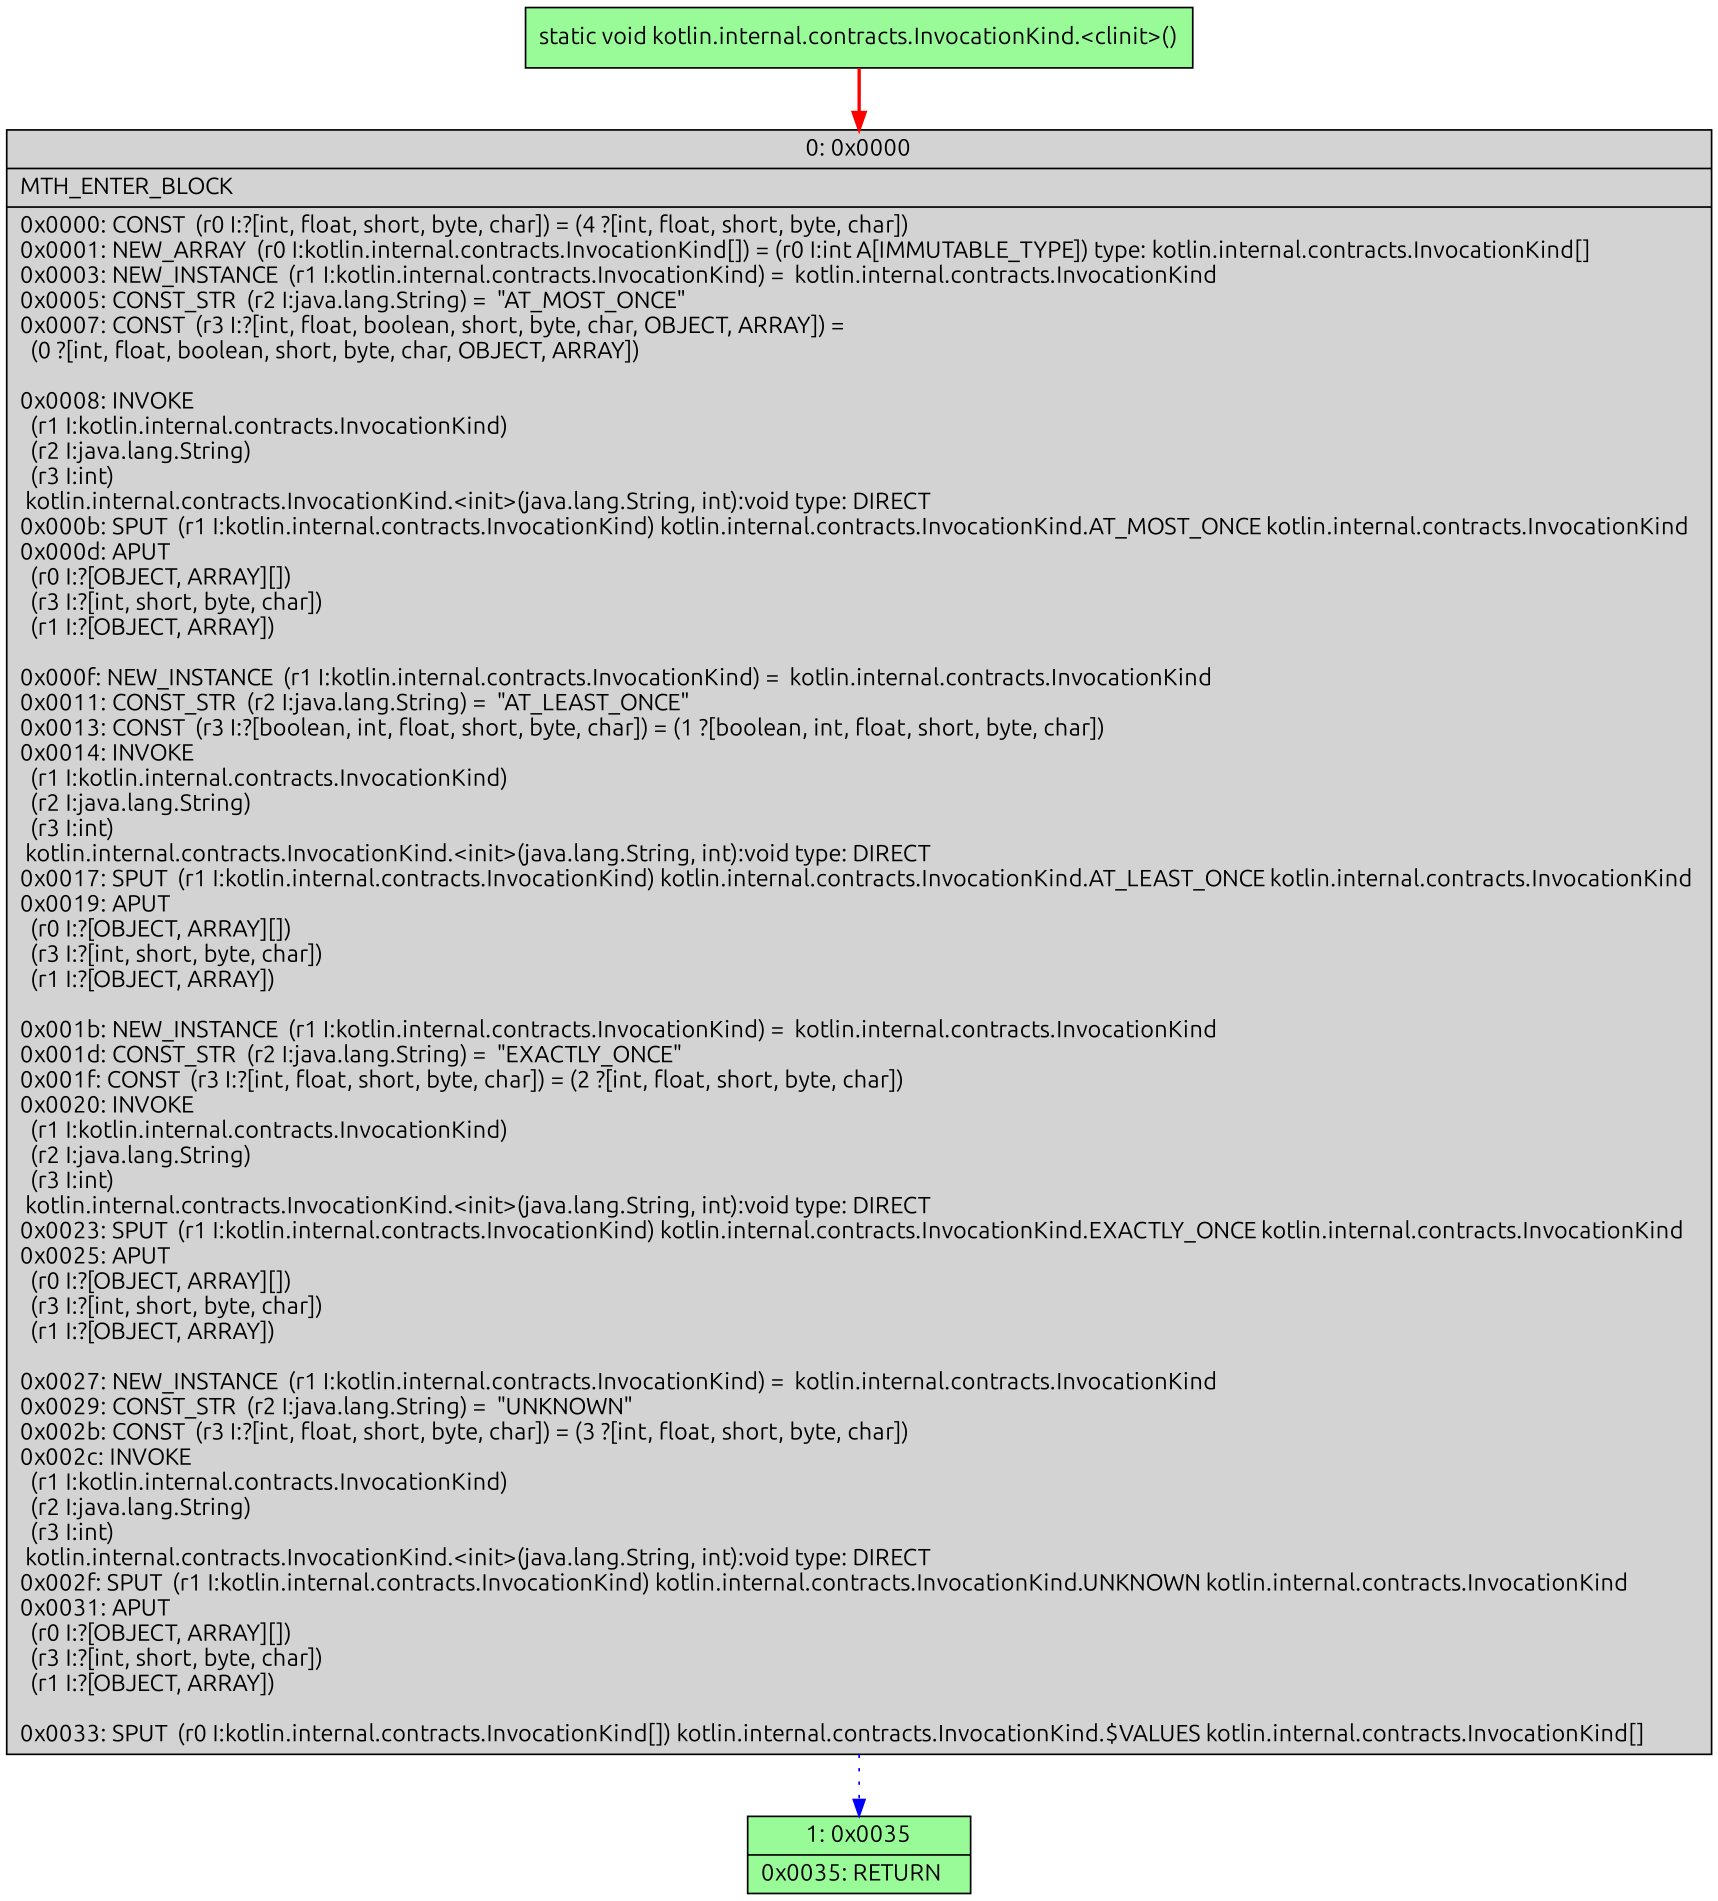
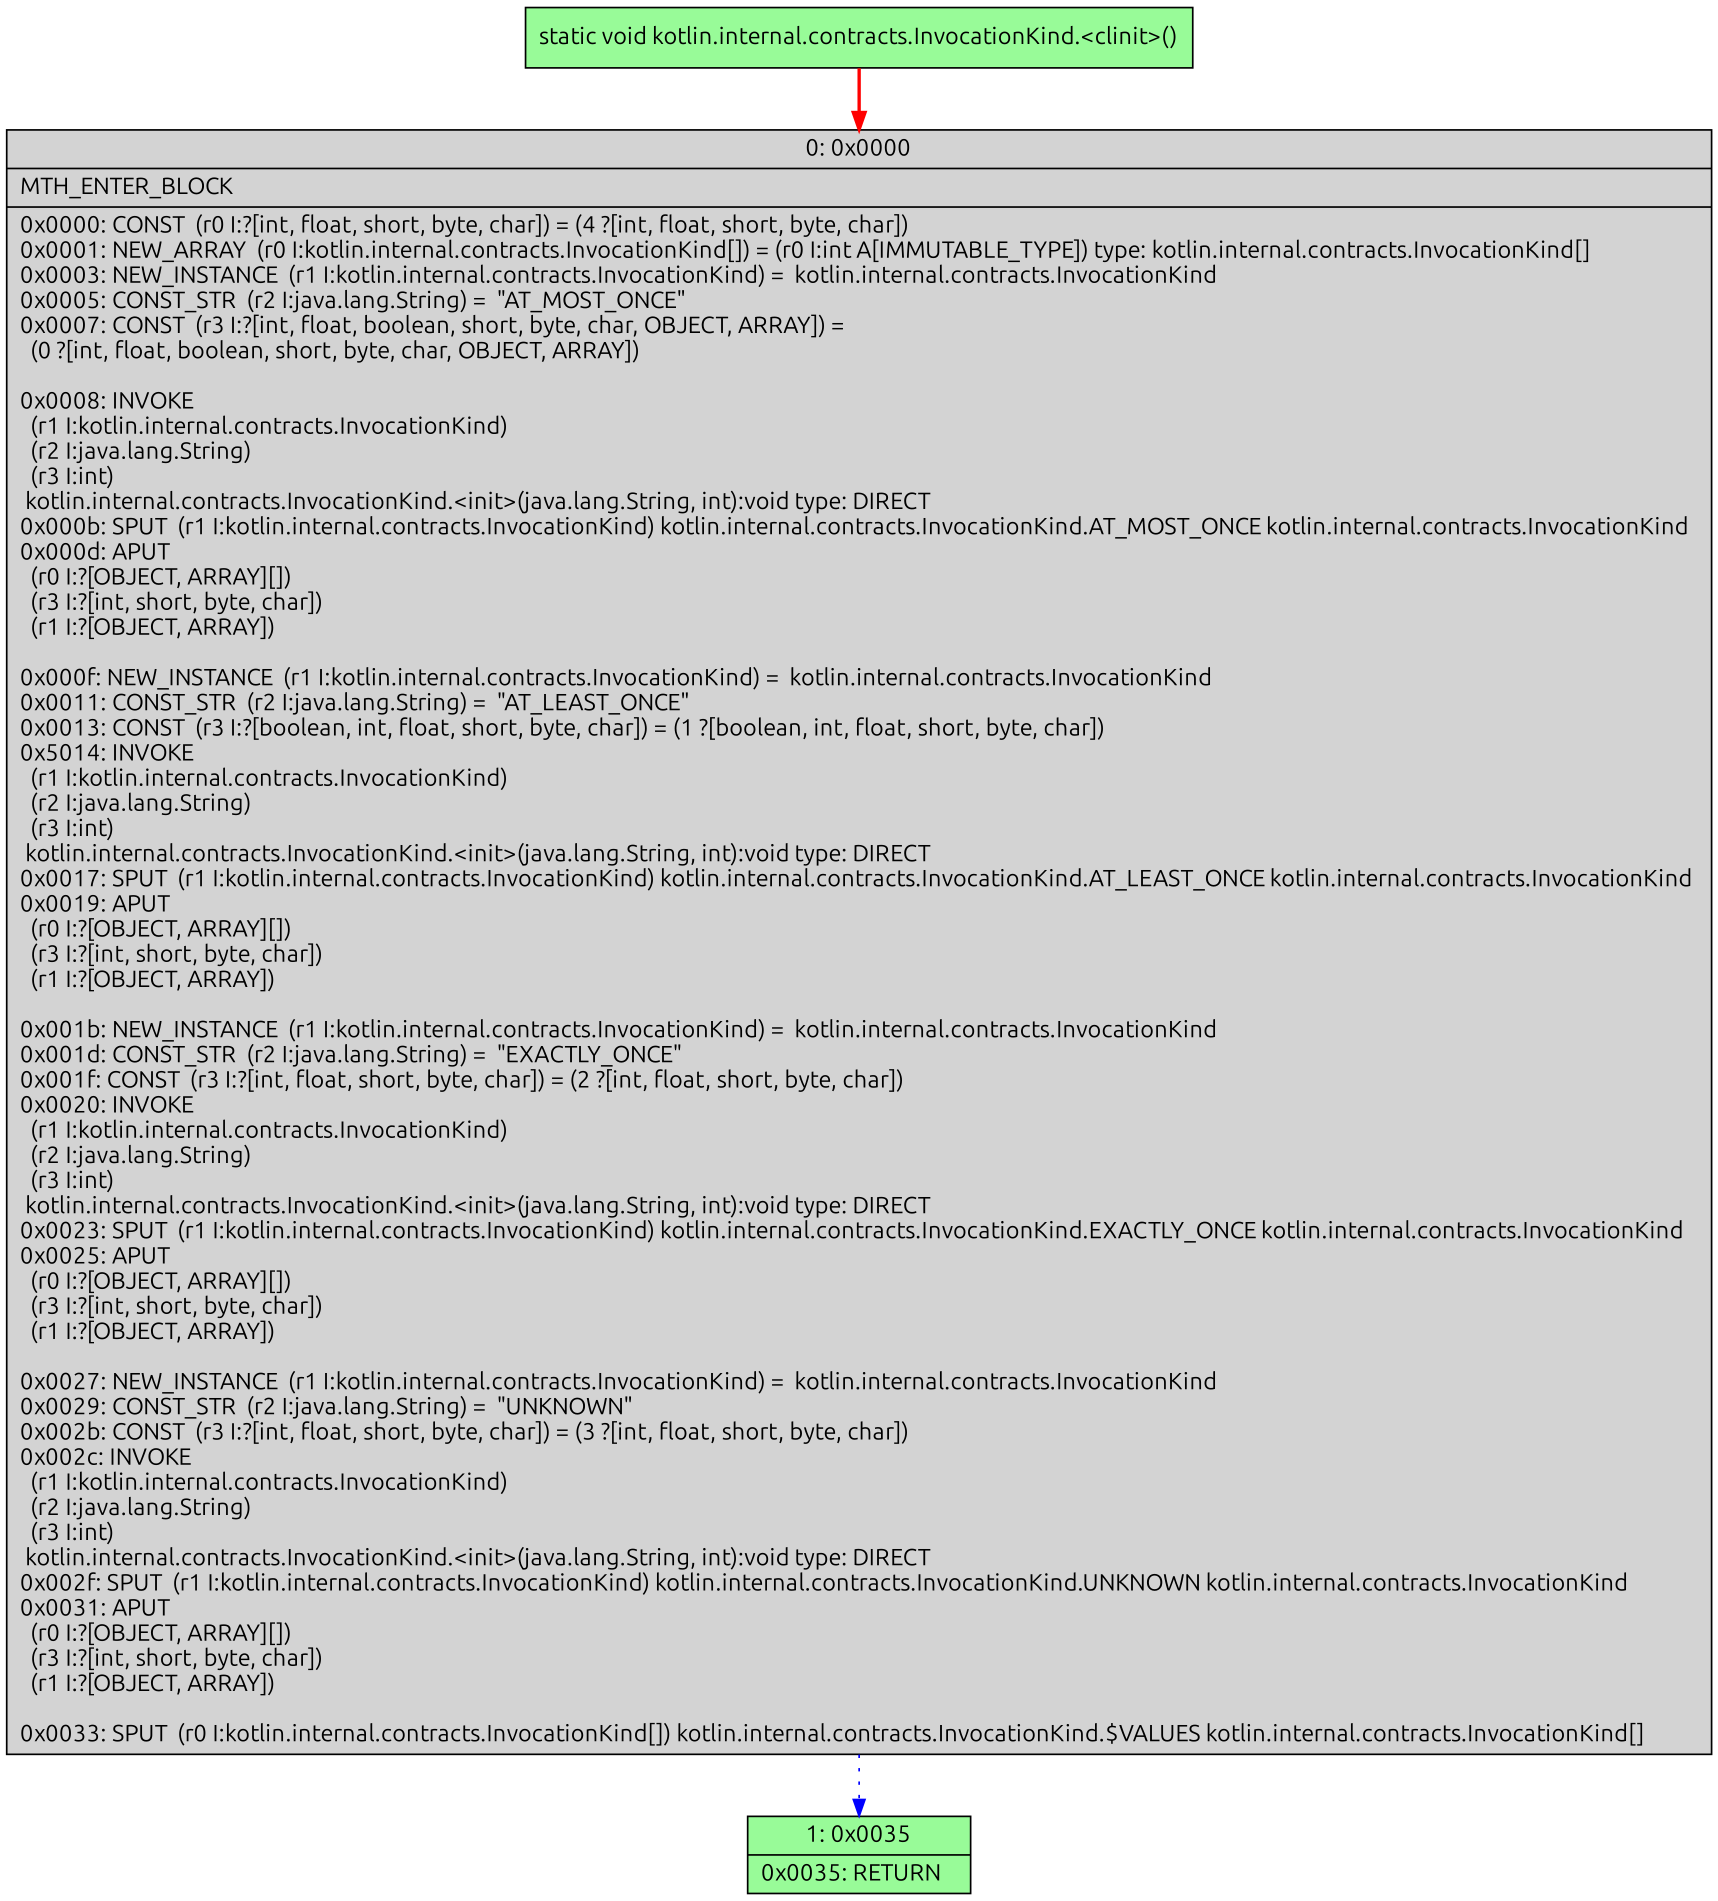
(112, 754) -> (112, 754)
